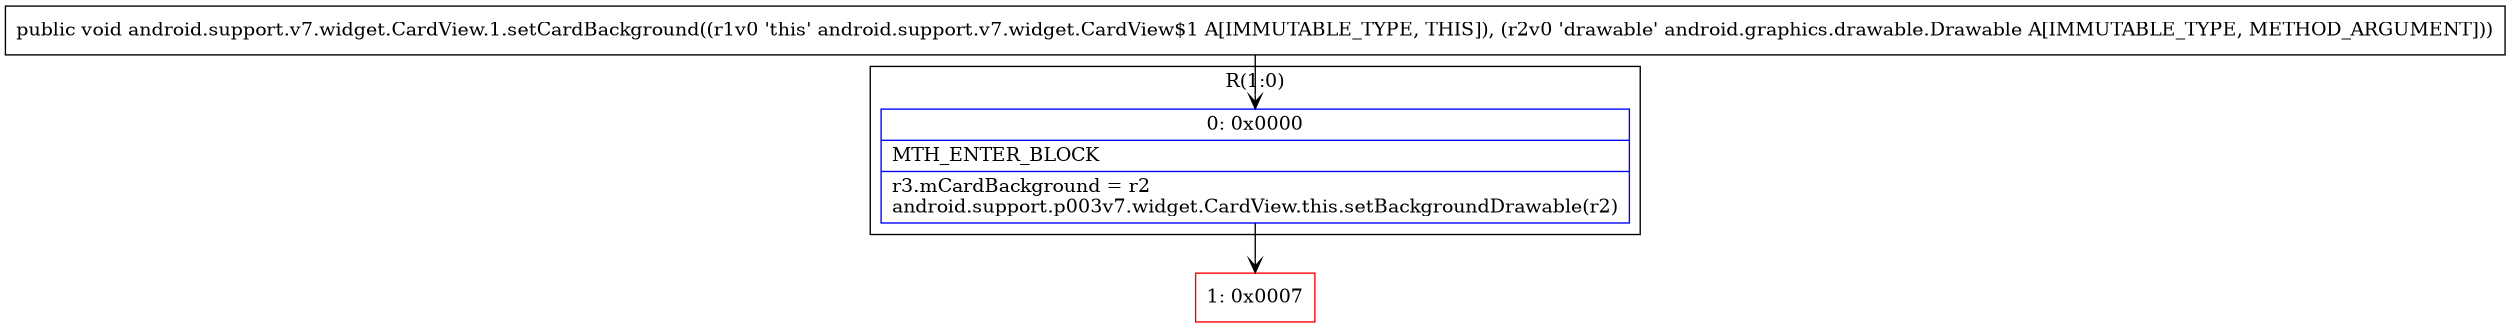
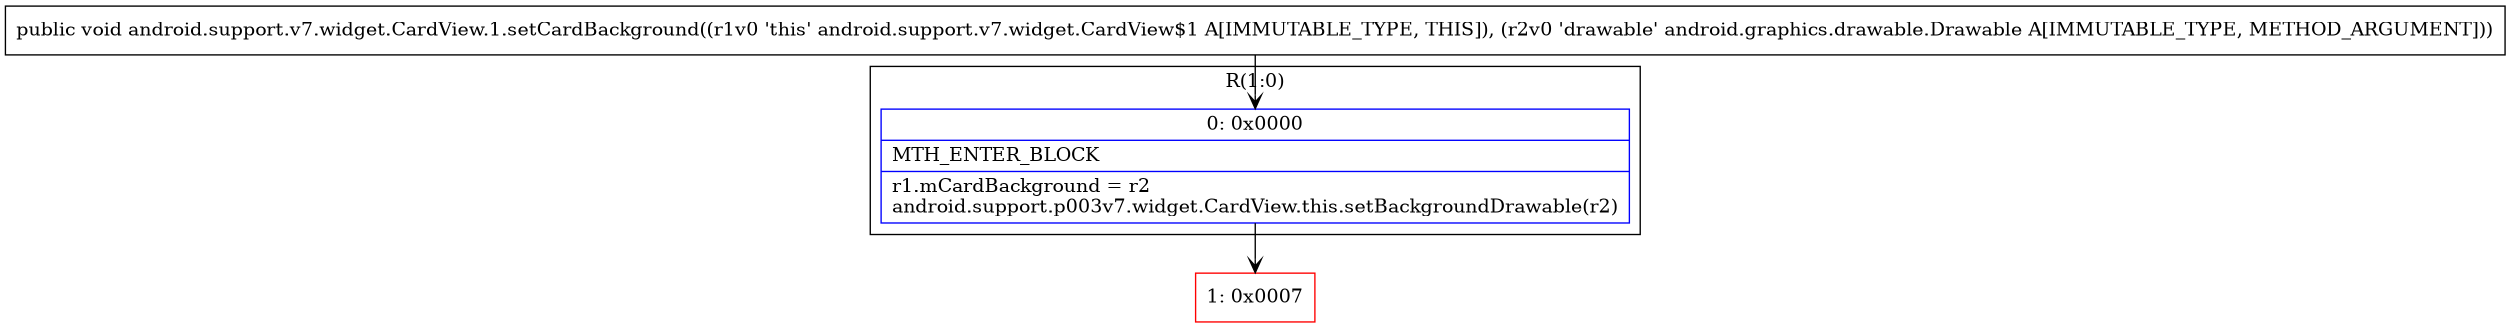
(1021, 186) -> (1021, 186)
